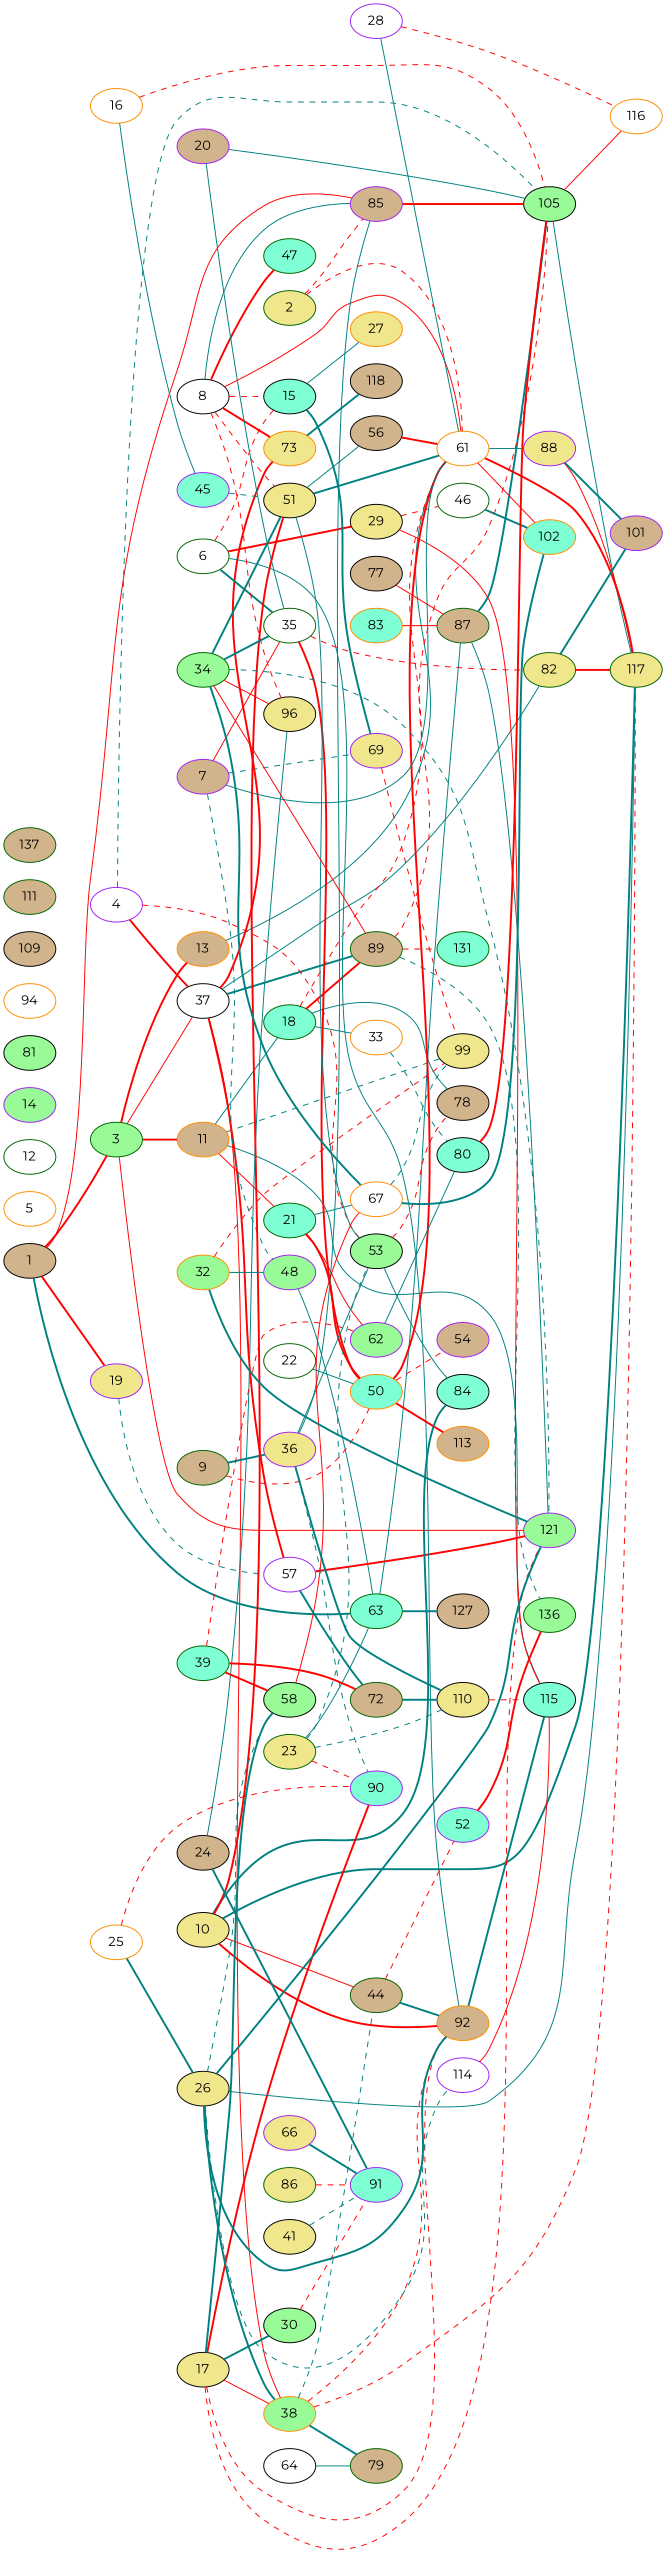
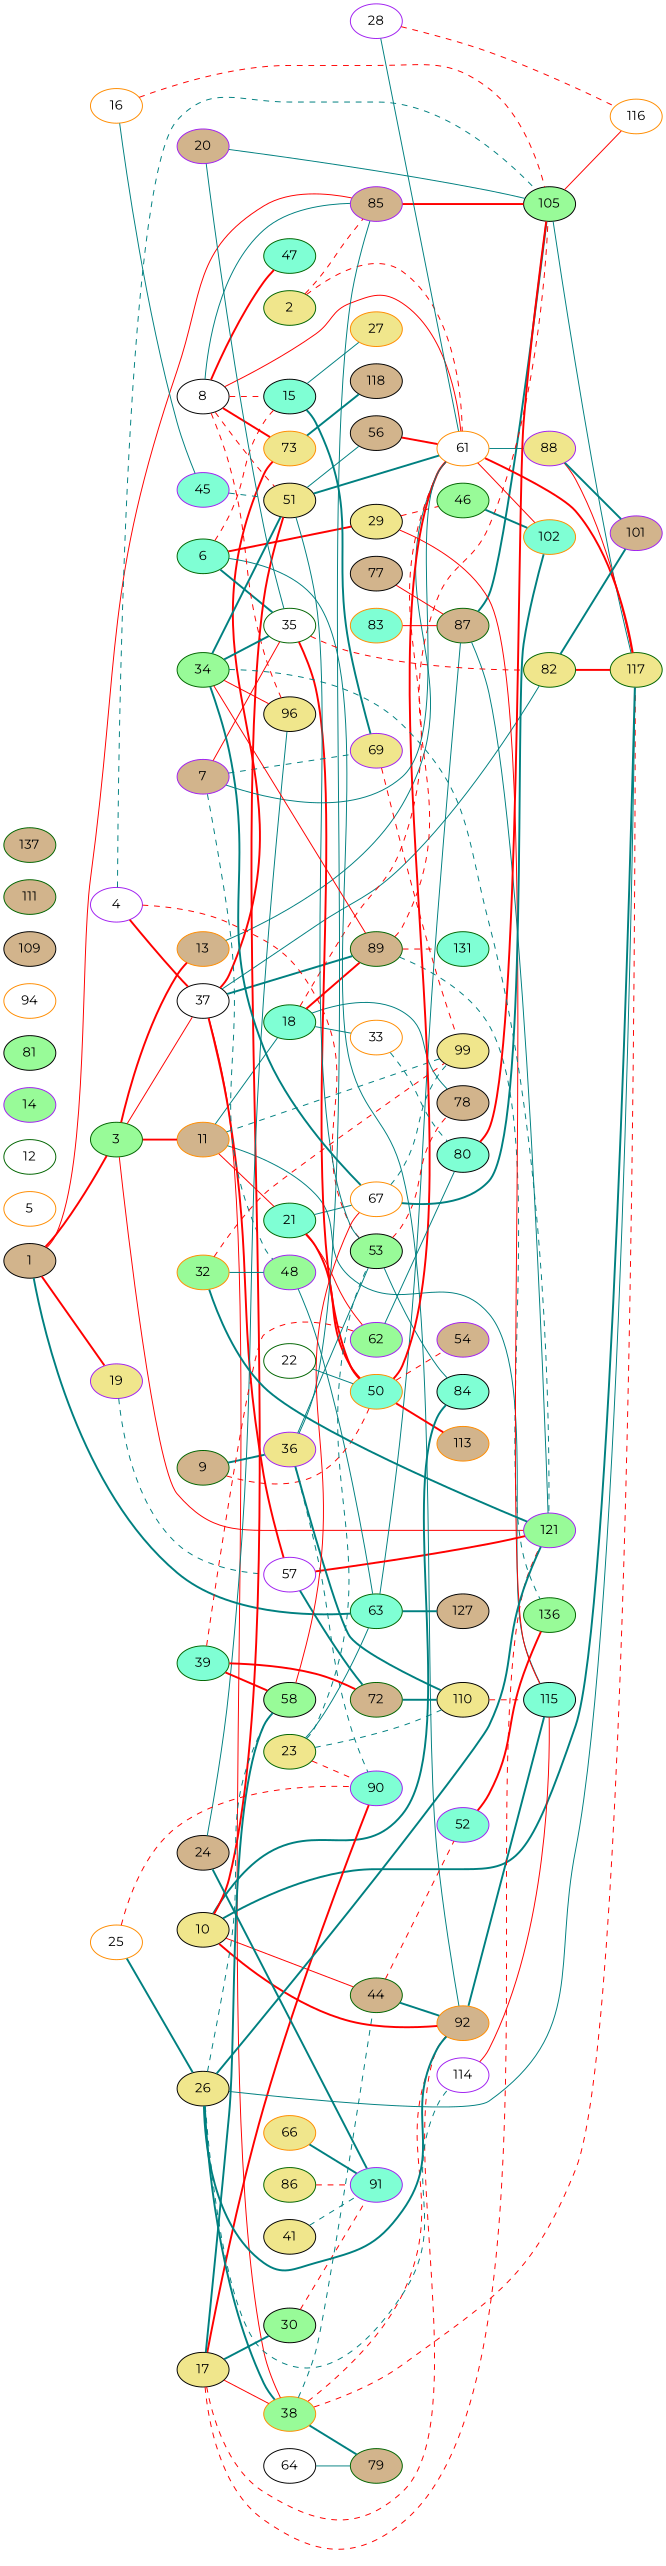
(463, 500) -> (463, 500)
(203, 556) -> (203, 556)
(290, 2133) -> (290, 2133)
